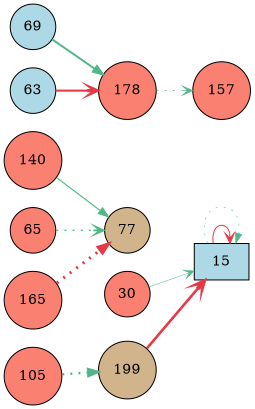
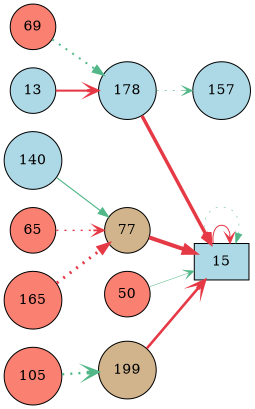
(33, 27) -> (33, 27)
(73, 54) -> (73, 54)
(33, 91) -> (33, 91)
(127, 91) -> (127, 91)
(222, 91) -> (222, 91)
(33, 160) -> (33, 160)
none -> (174, 175)
(75, 230) -> (75, 230)
none -> (167, 243)
(127, 294) -> (127, 294)
(75, 373) -> (75, 373)
